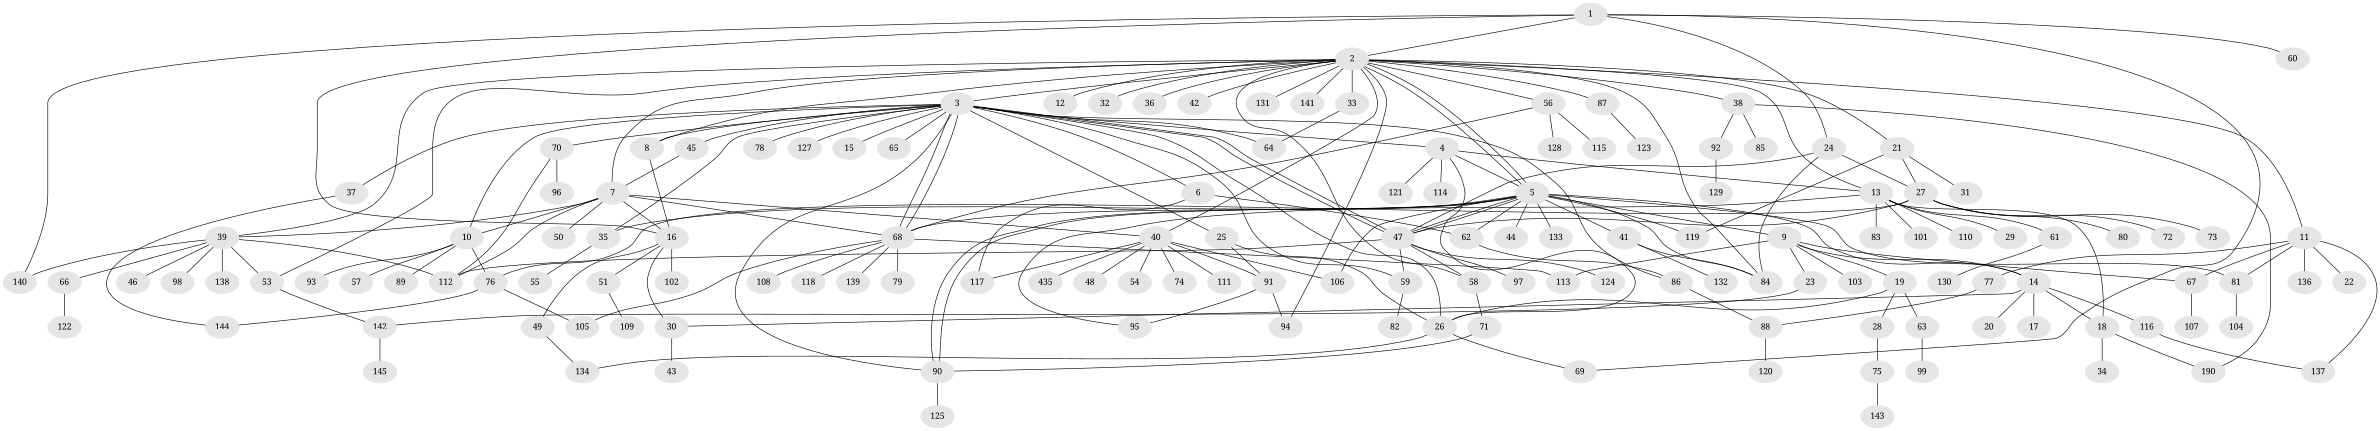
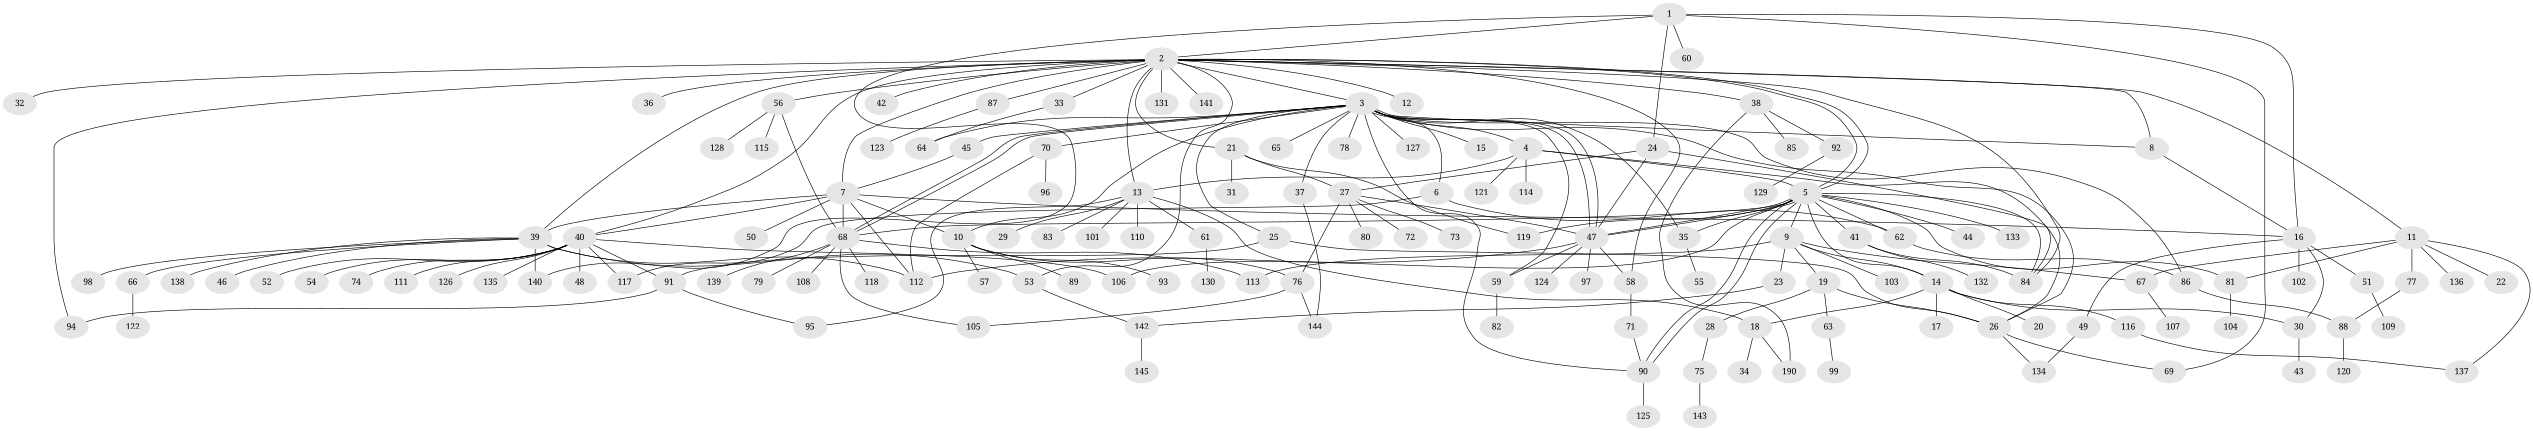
none -> (267, 282)
none -> (446, 282)
(1045, 282) -> (490, 282)
